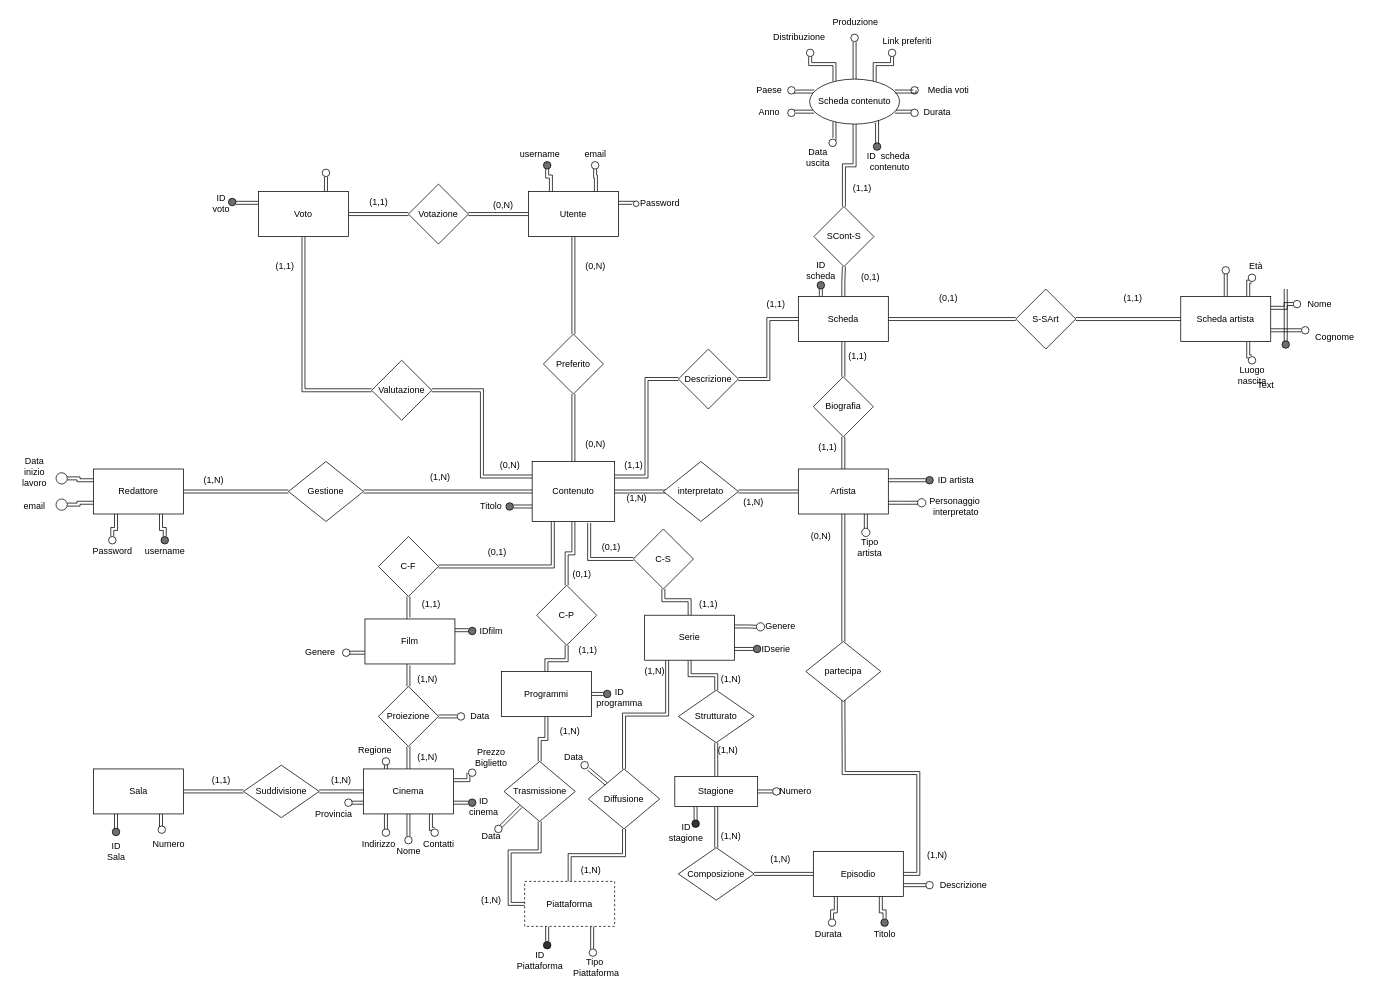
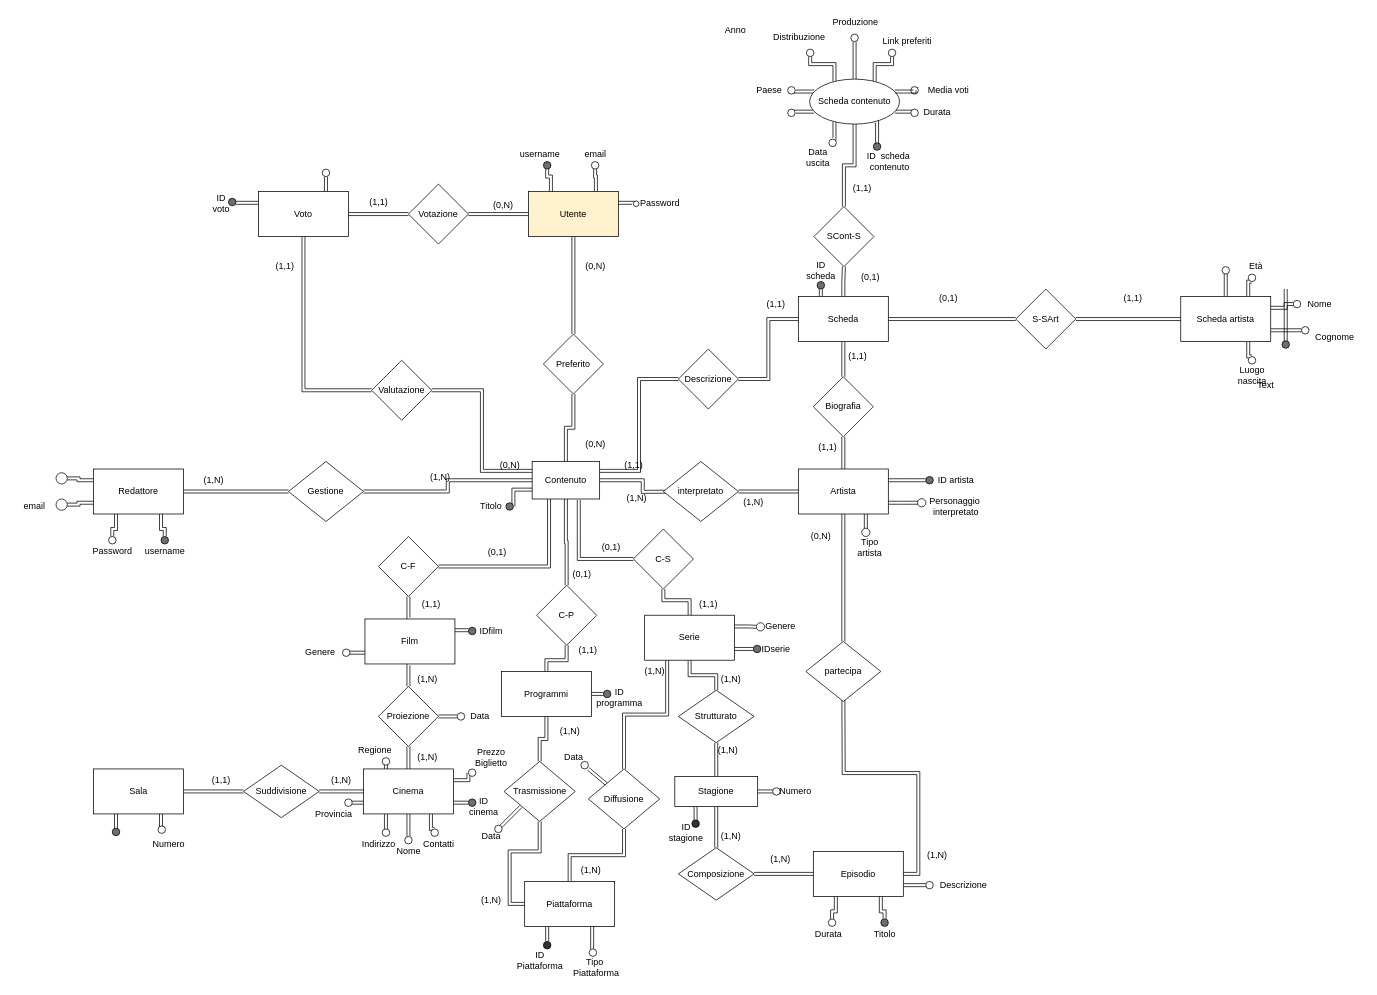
(769, 113) -> (735, 30)
(573, 214) -> (573, 214)
(34, 472) -> none
(573, 492) -> (566, 480)
(116, 852) -> none
(570, 904) -> (570, 904)
